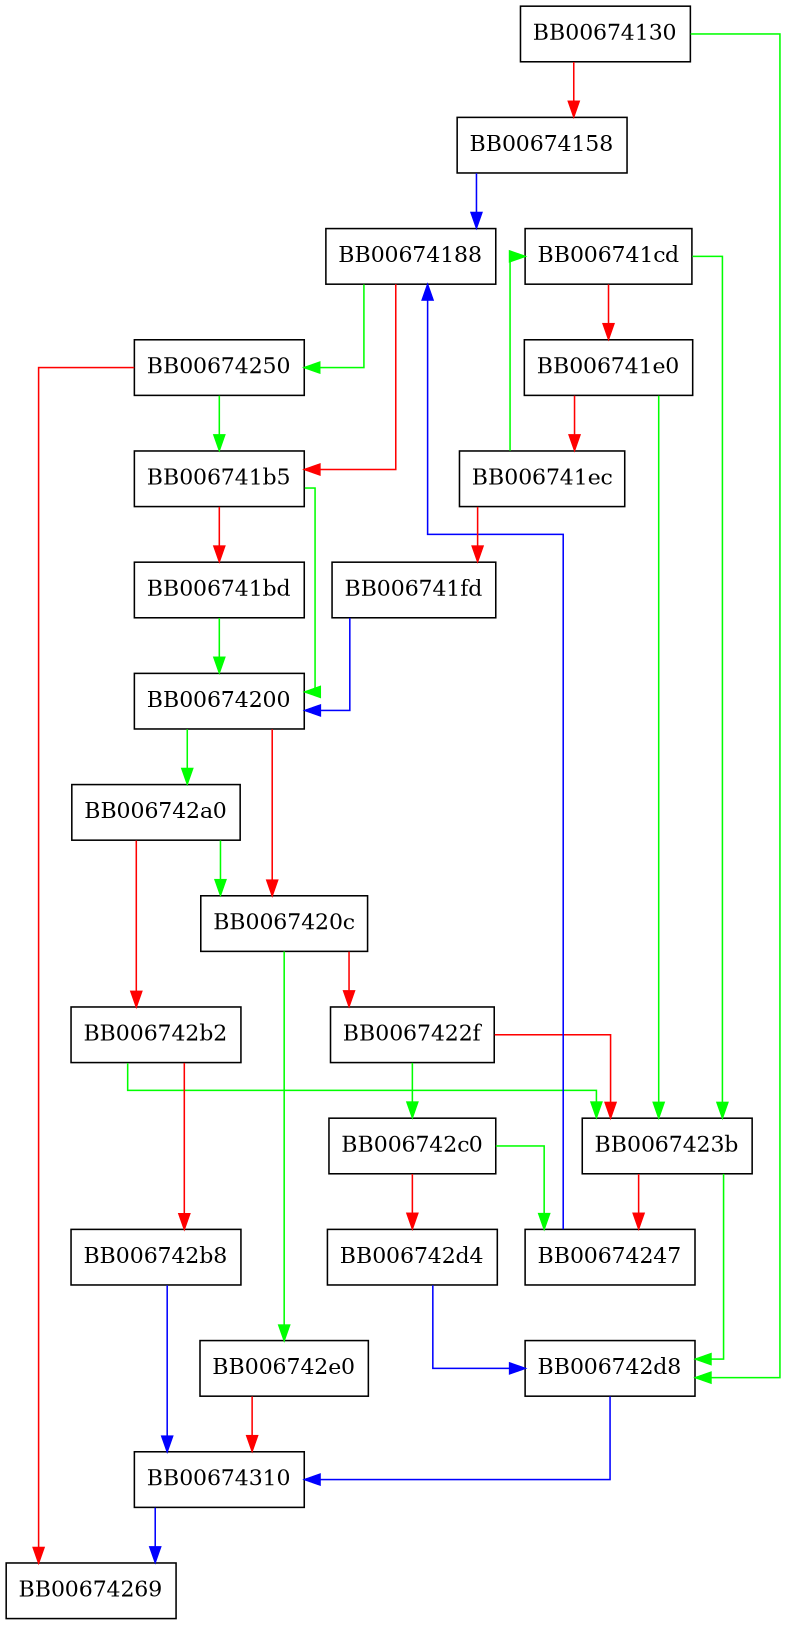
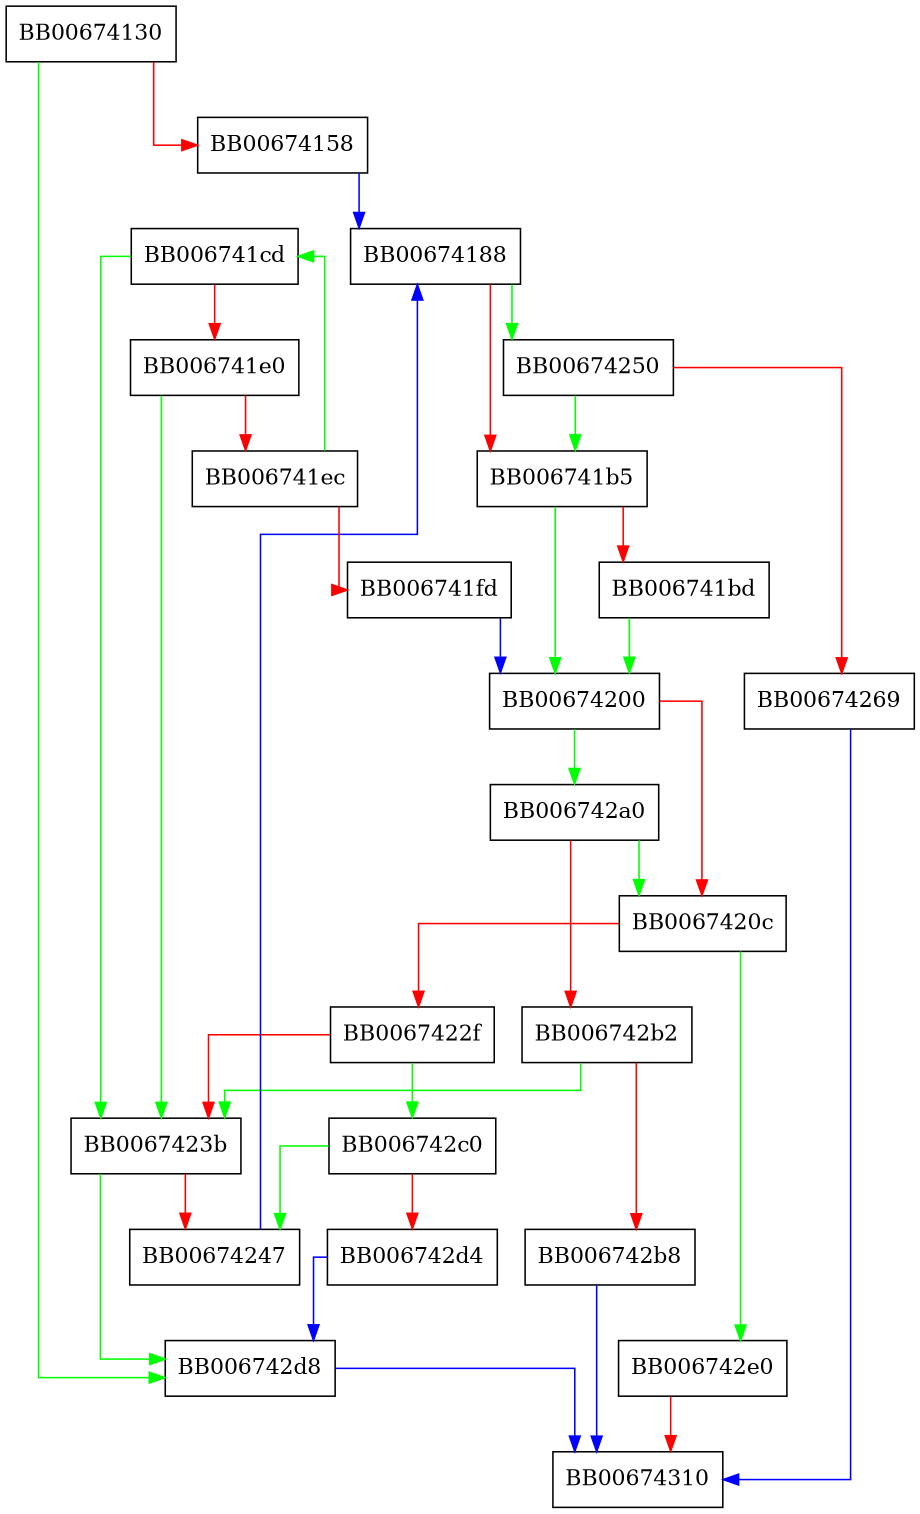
(155, 1527) -> (851, 1160)
